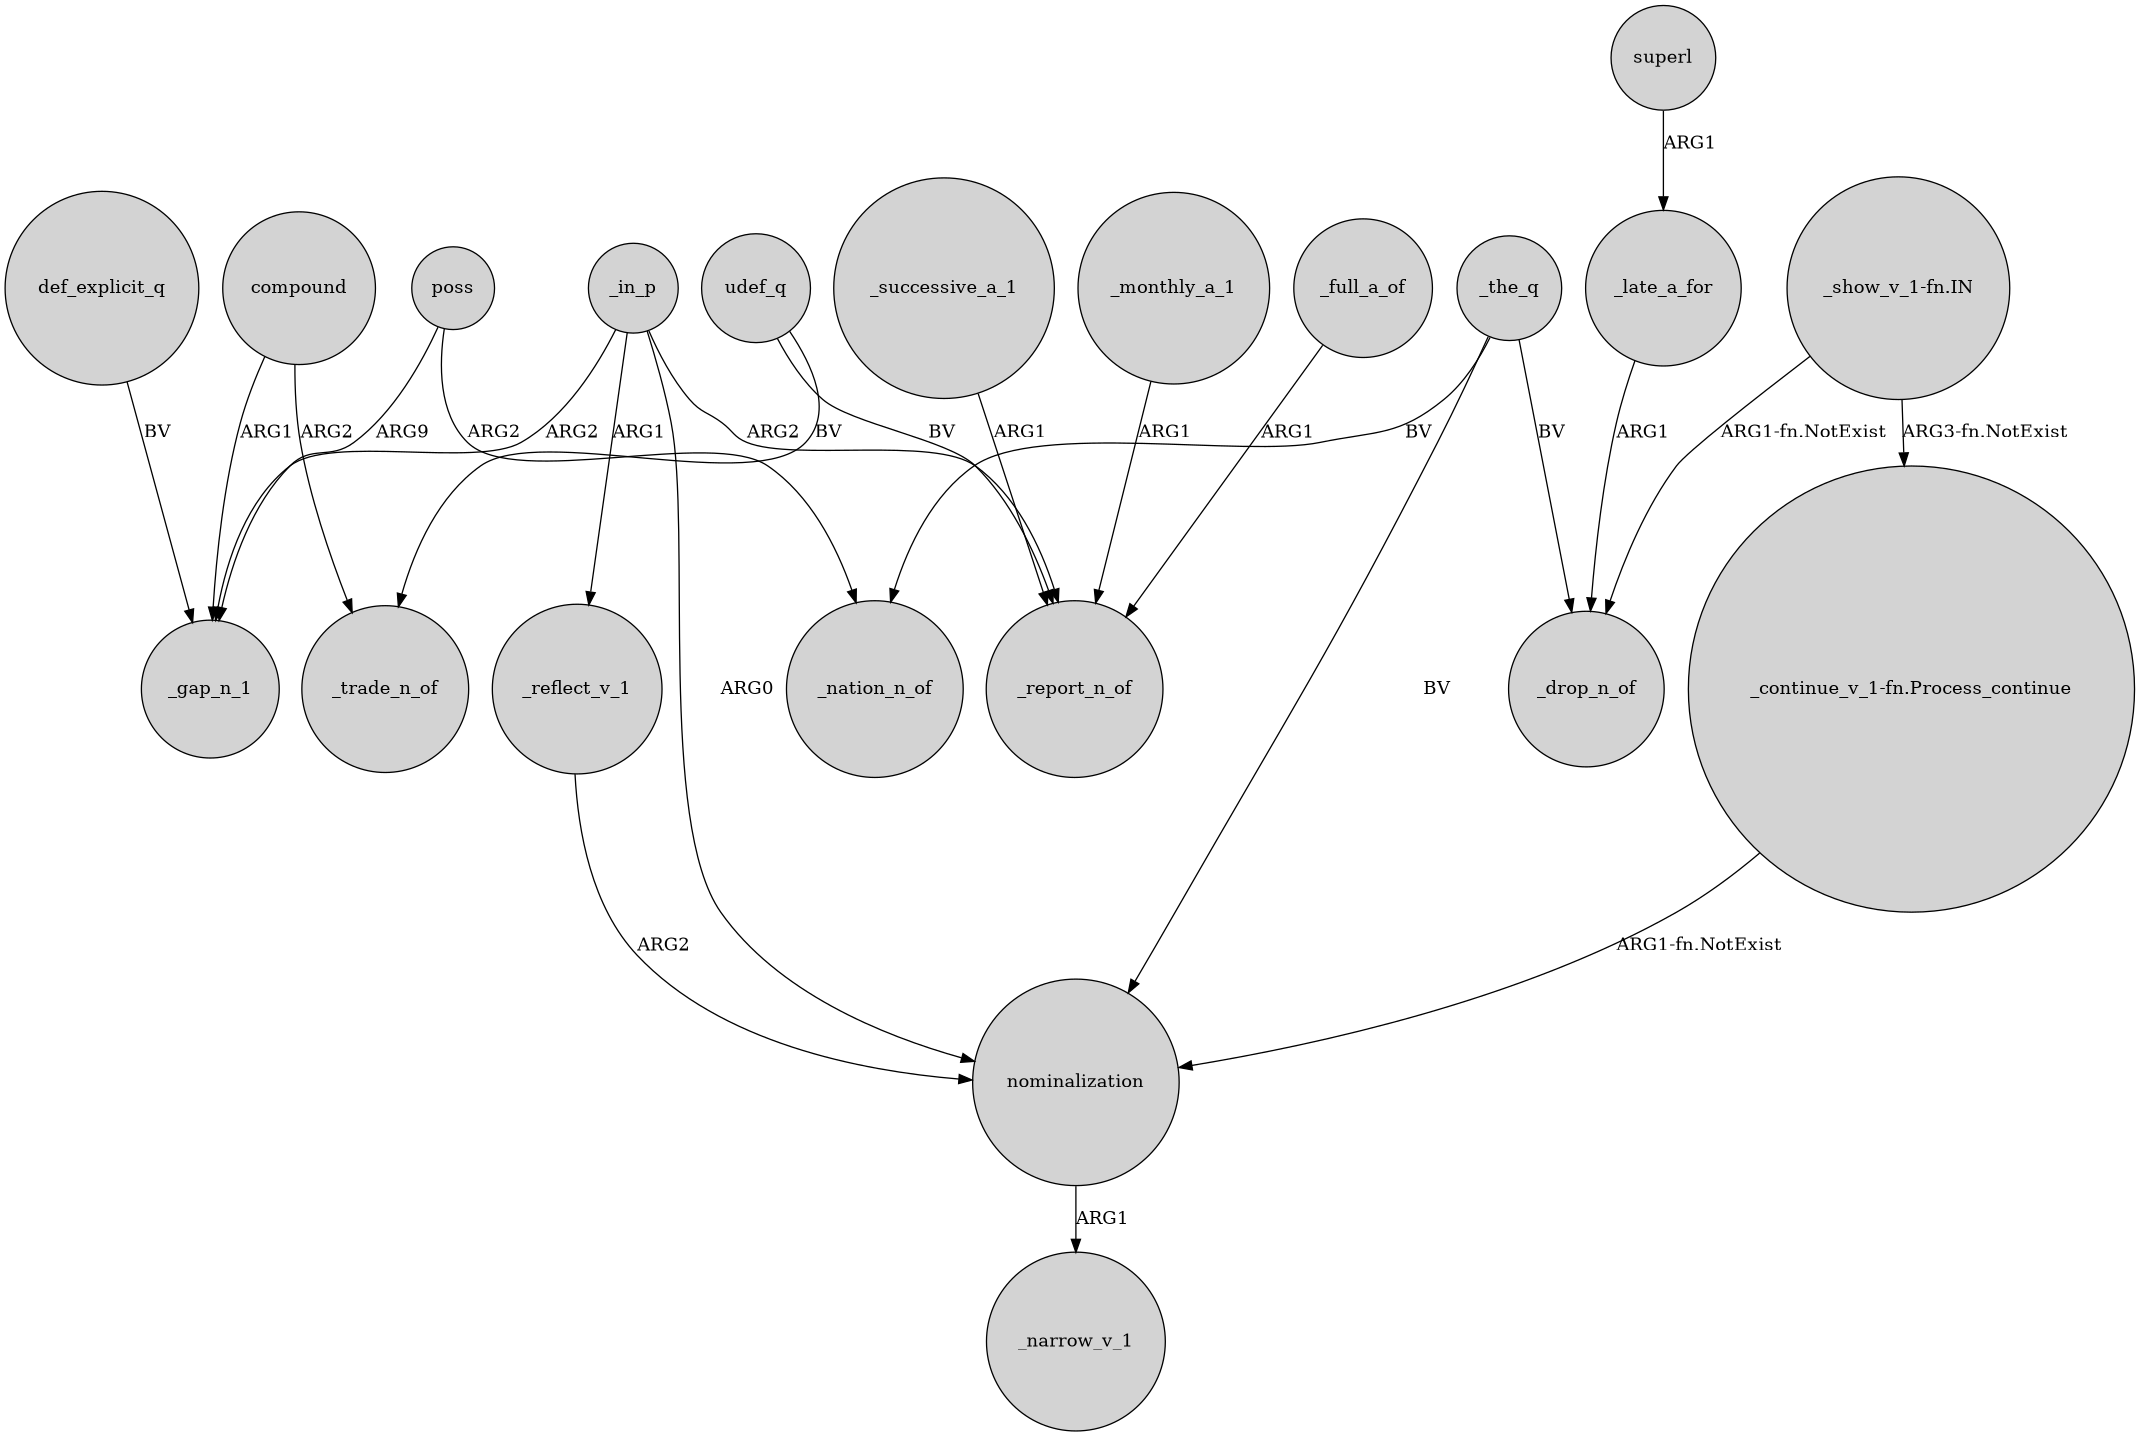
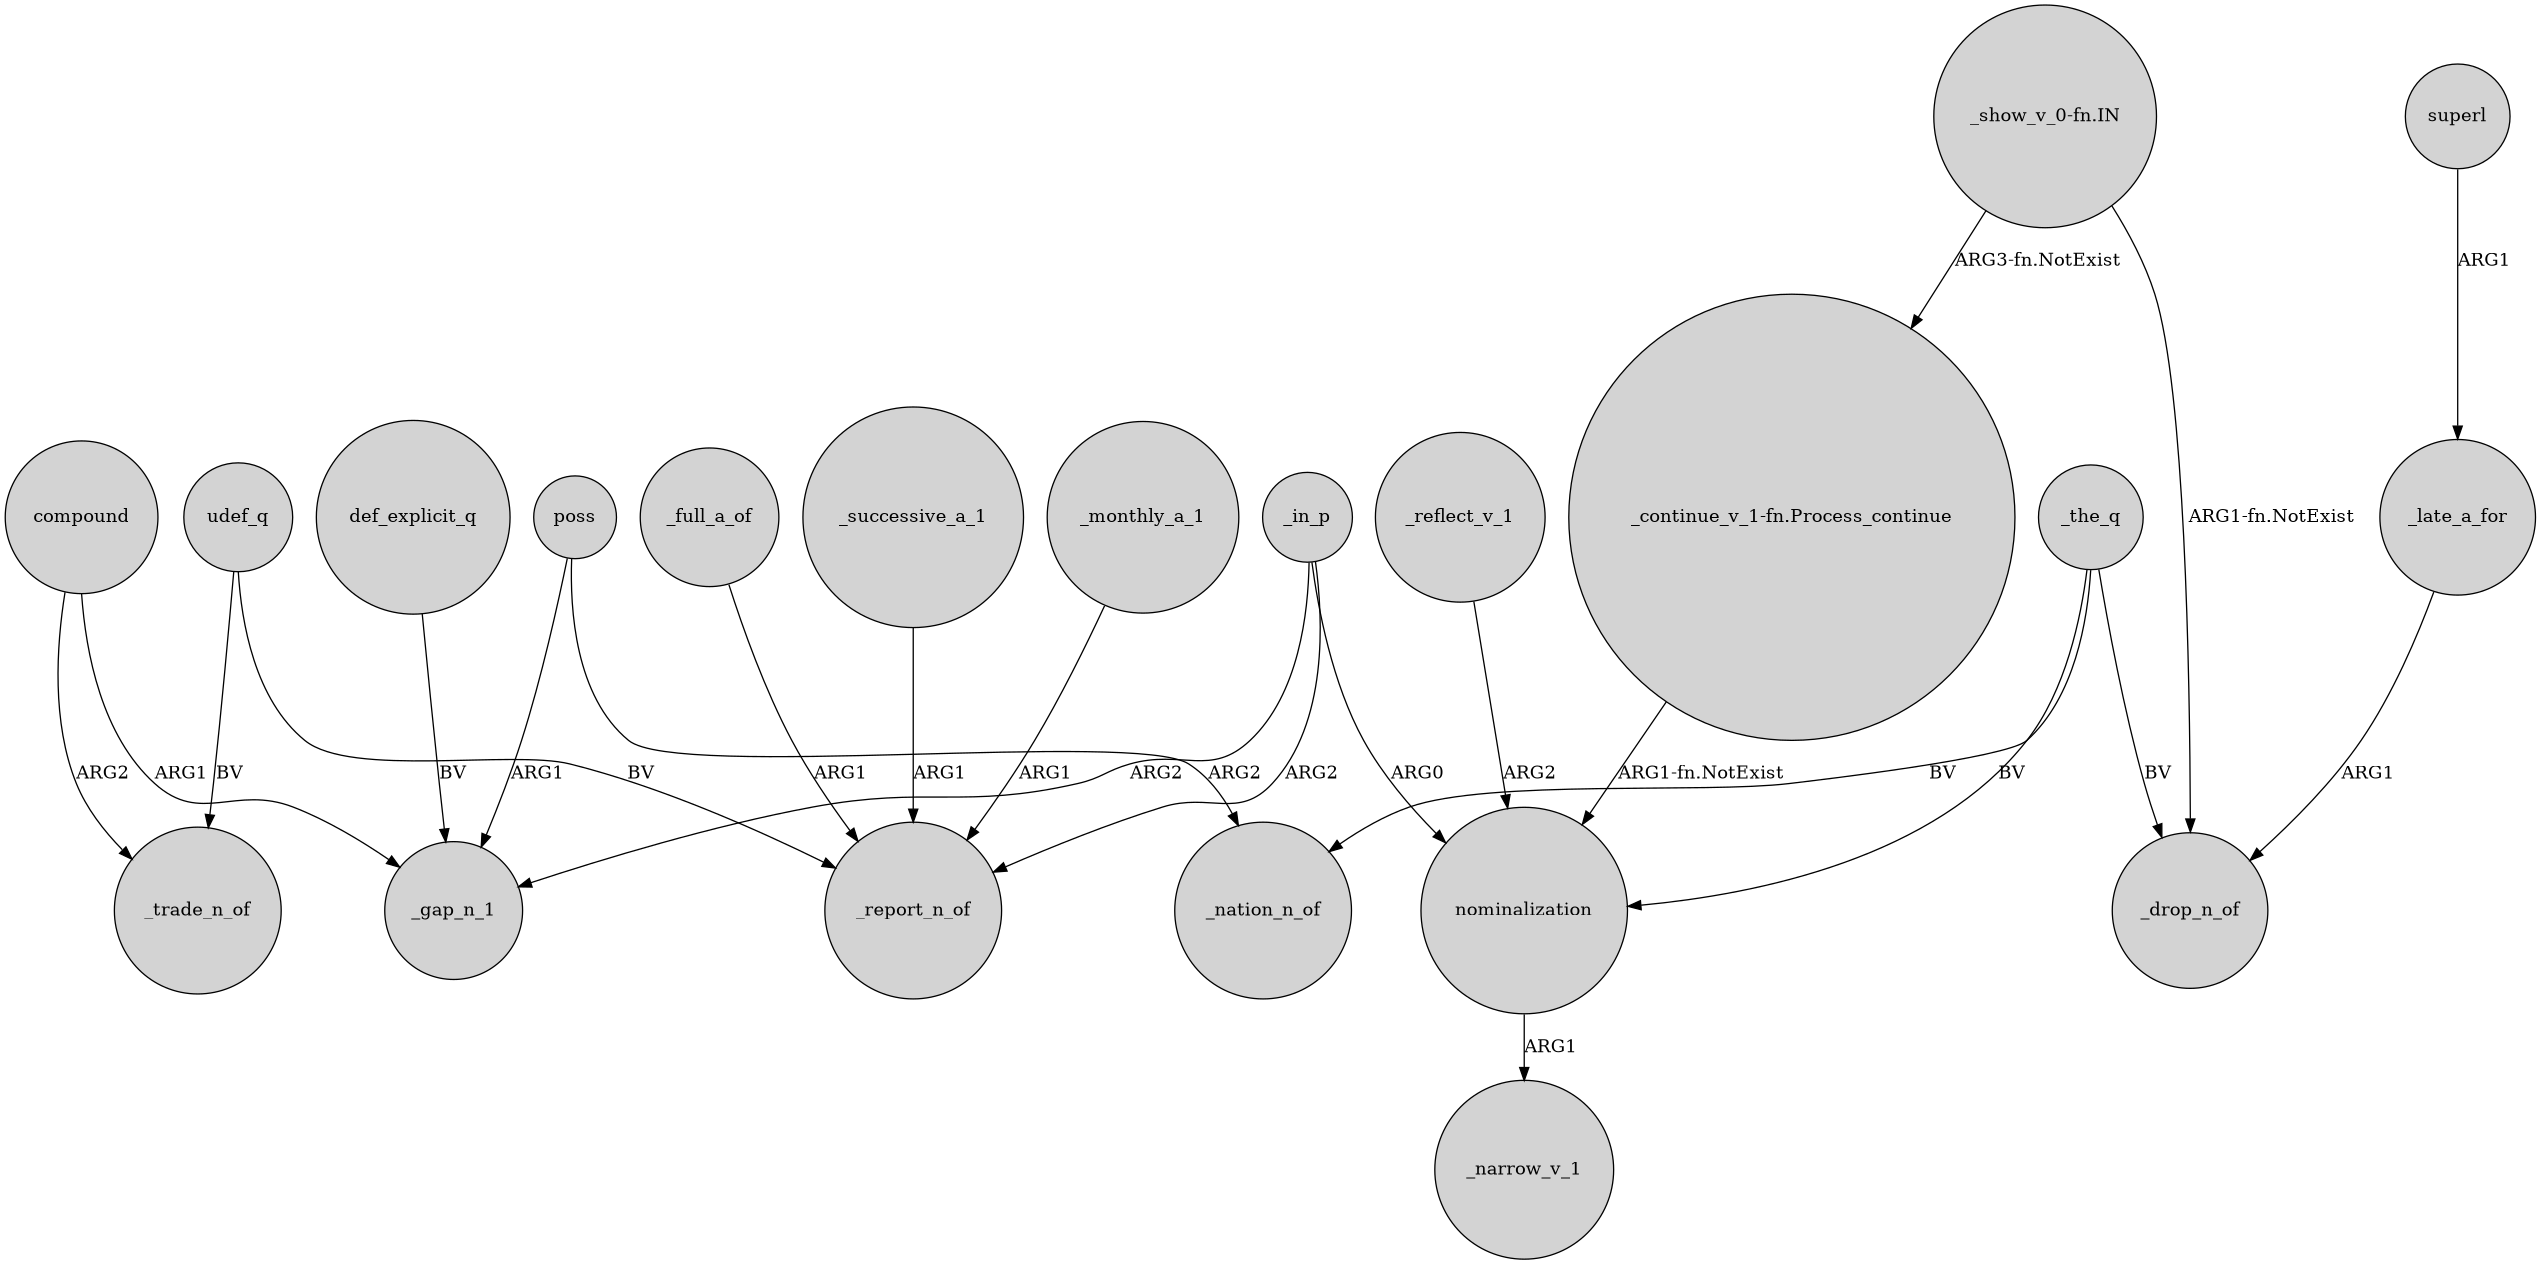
(1898, 288) -> (2045, 116)
(403, 433) -> (538, 774)
(608, 469) -> none
